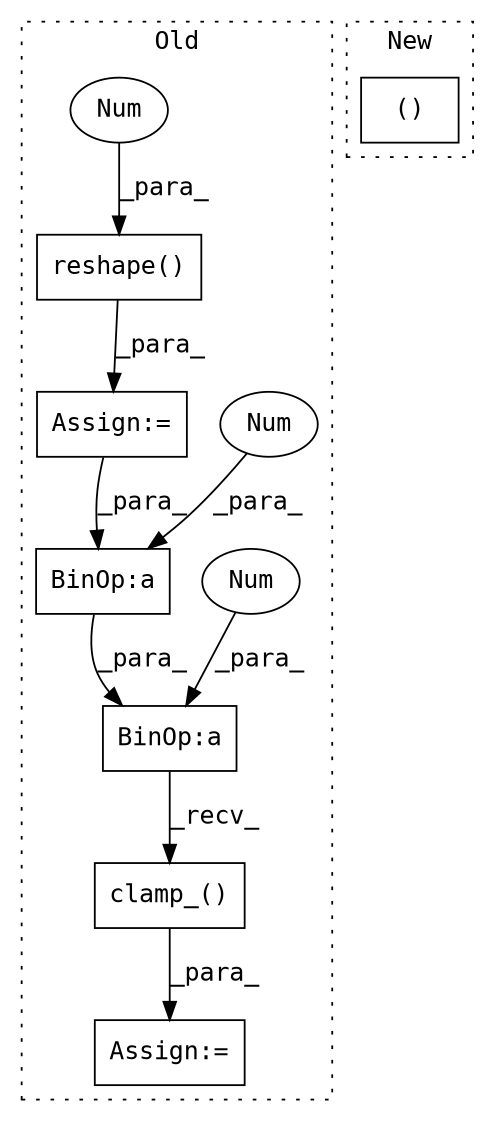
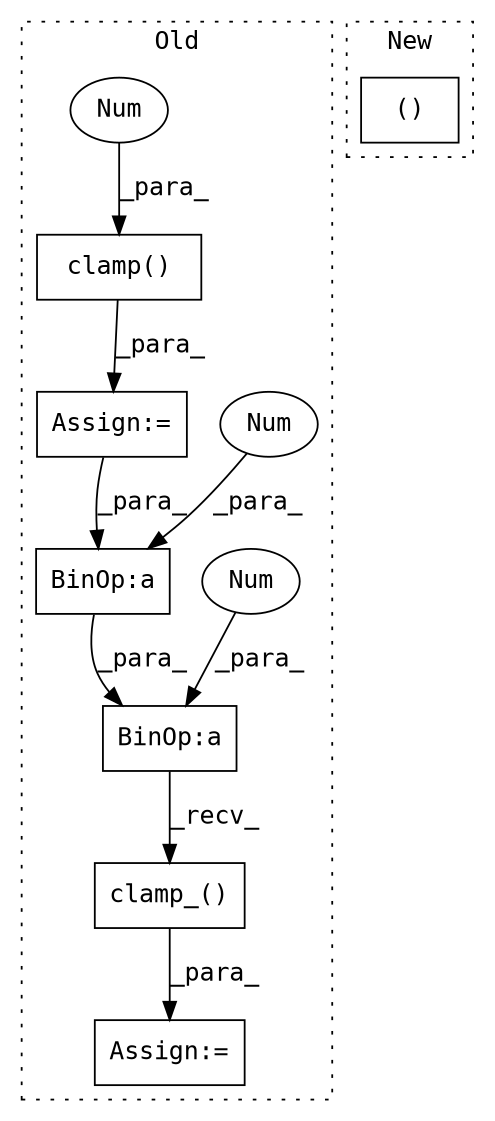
(119, 267) -> (119, 267)
